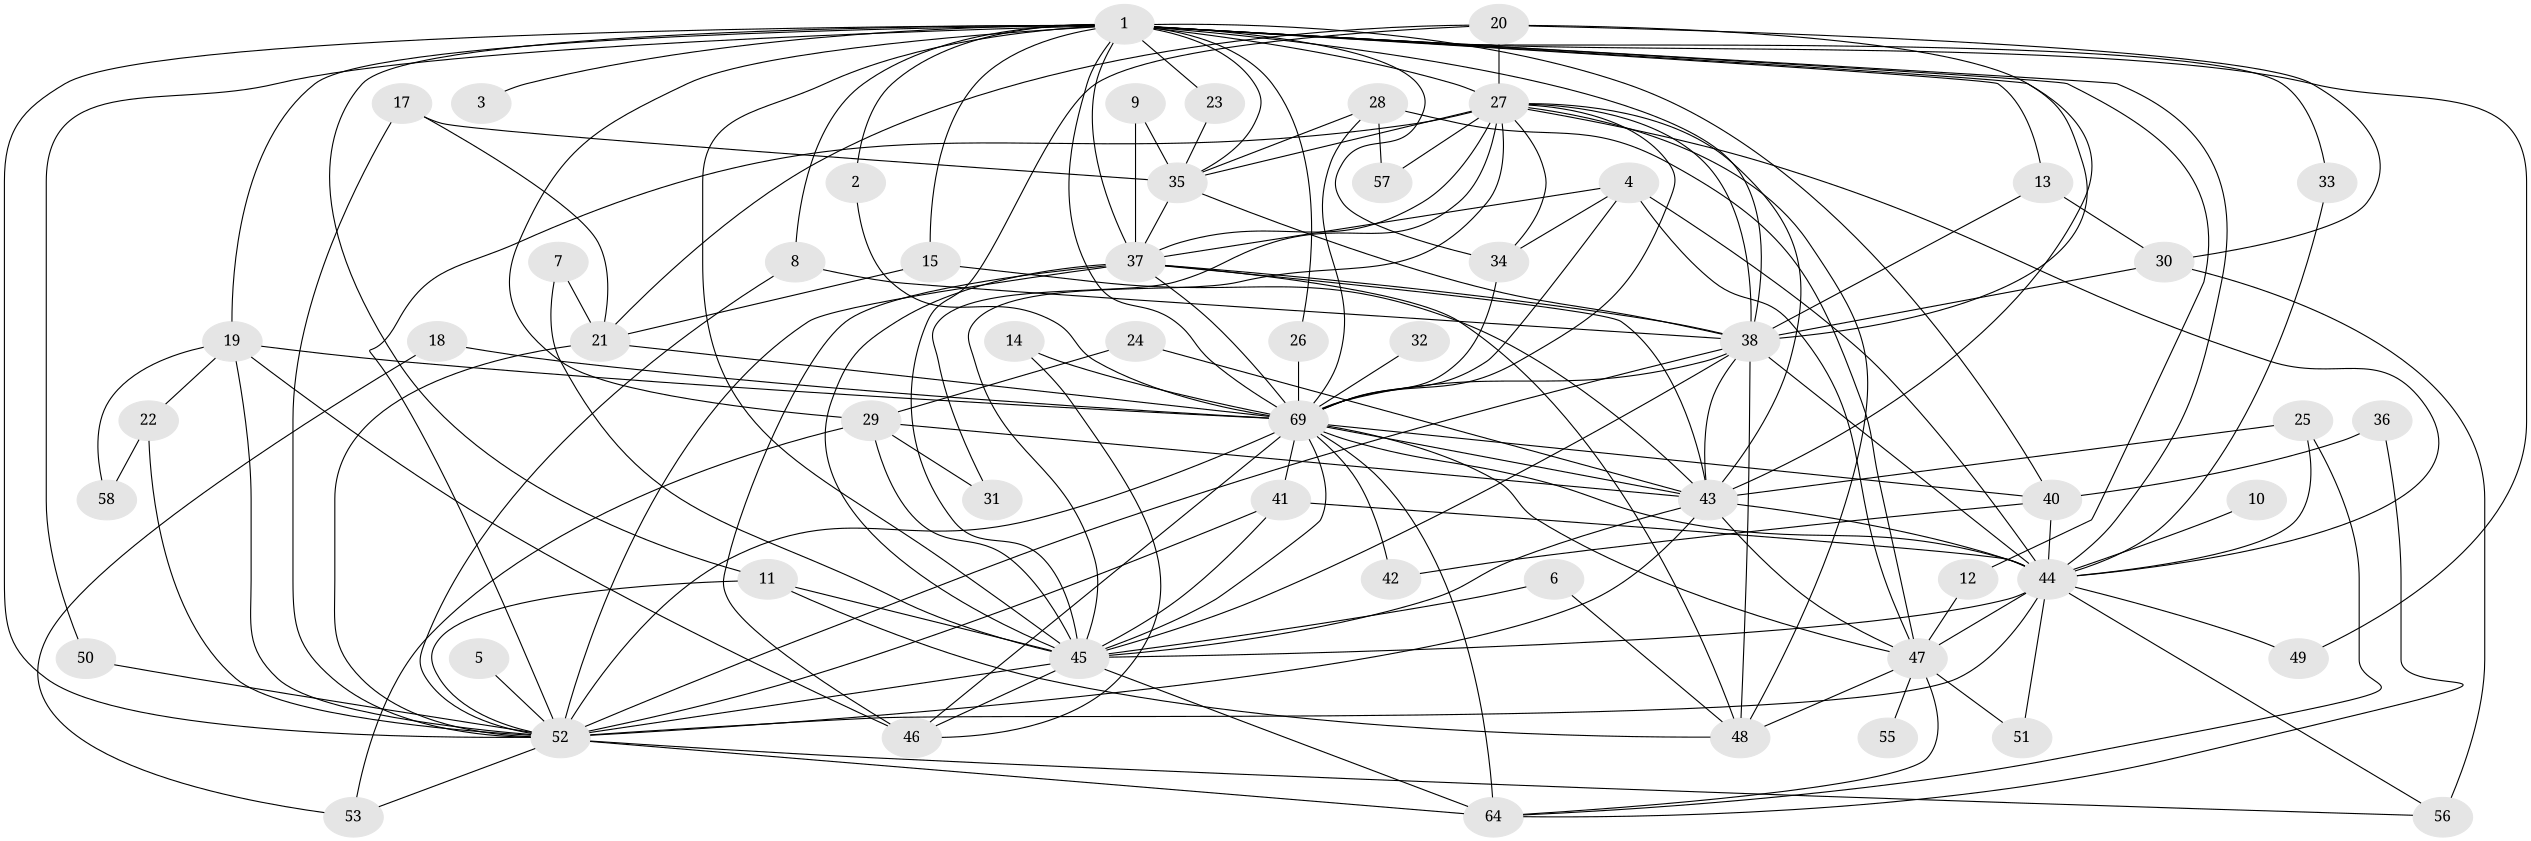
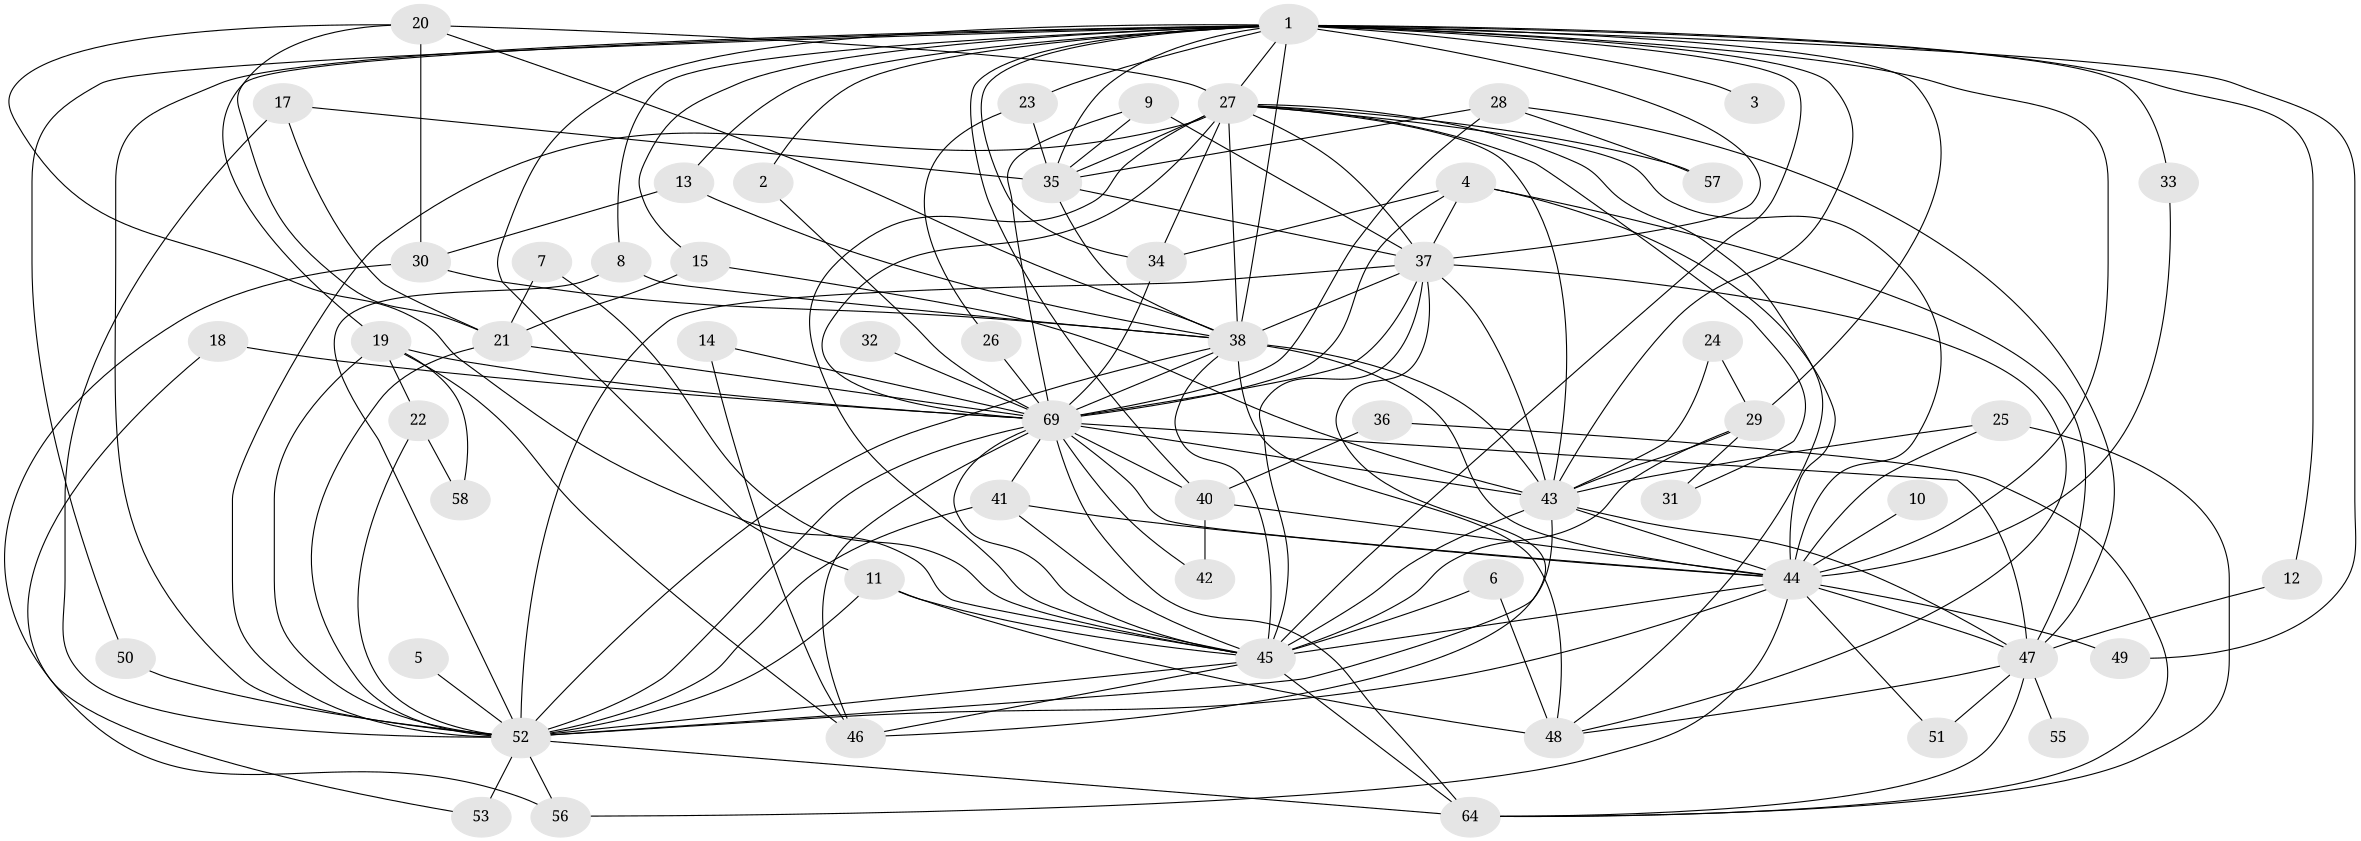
(1294, 125) -> (924, 207)
(1084, 259) -> (1016, 231)
(557, 539) -> none
